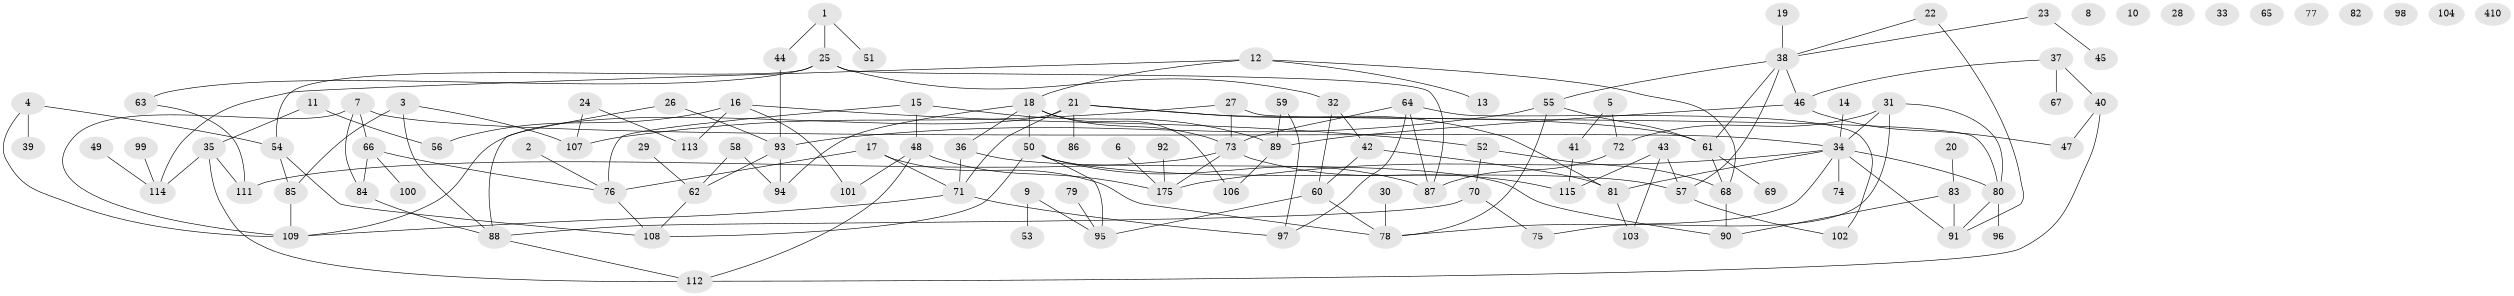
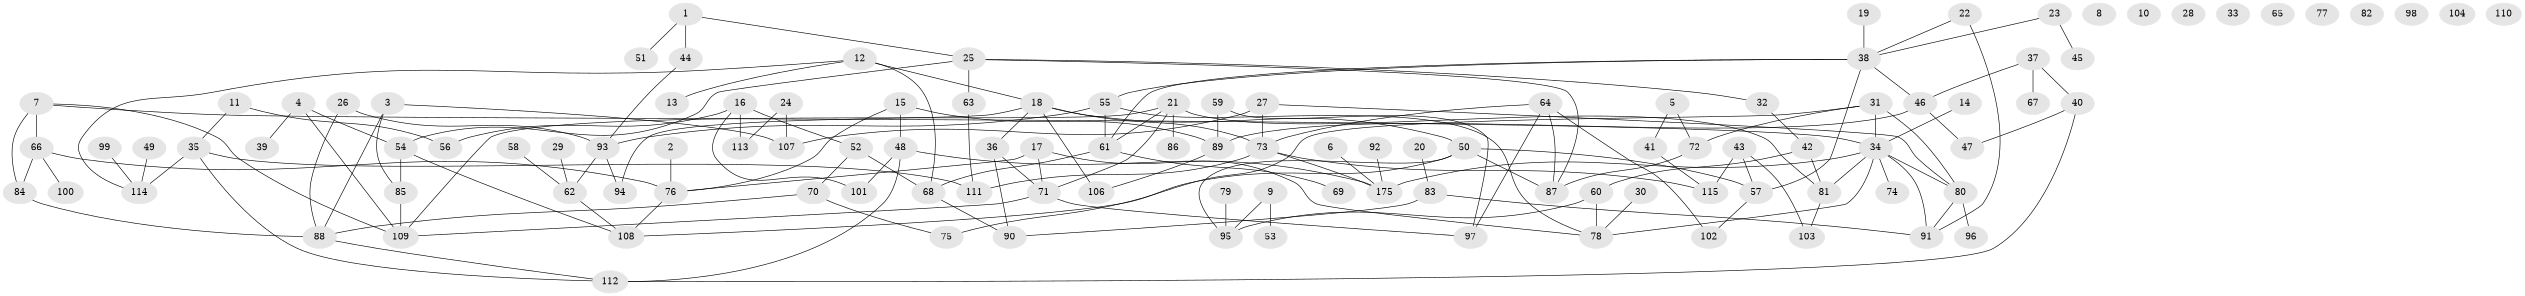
(2493, 14) -> (2504, 14)
(1325, 148) -> none
(759, 172) -> none
